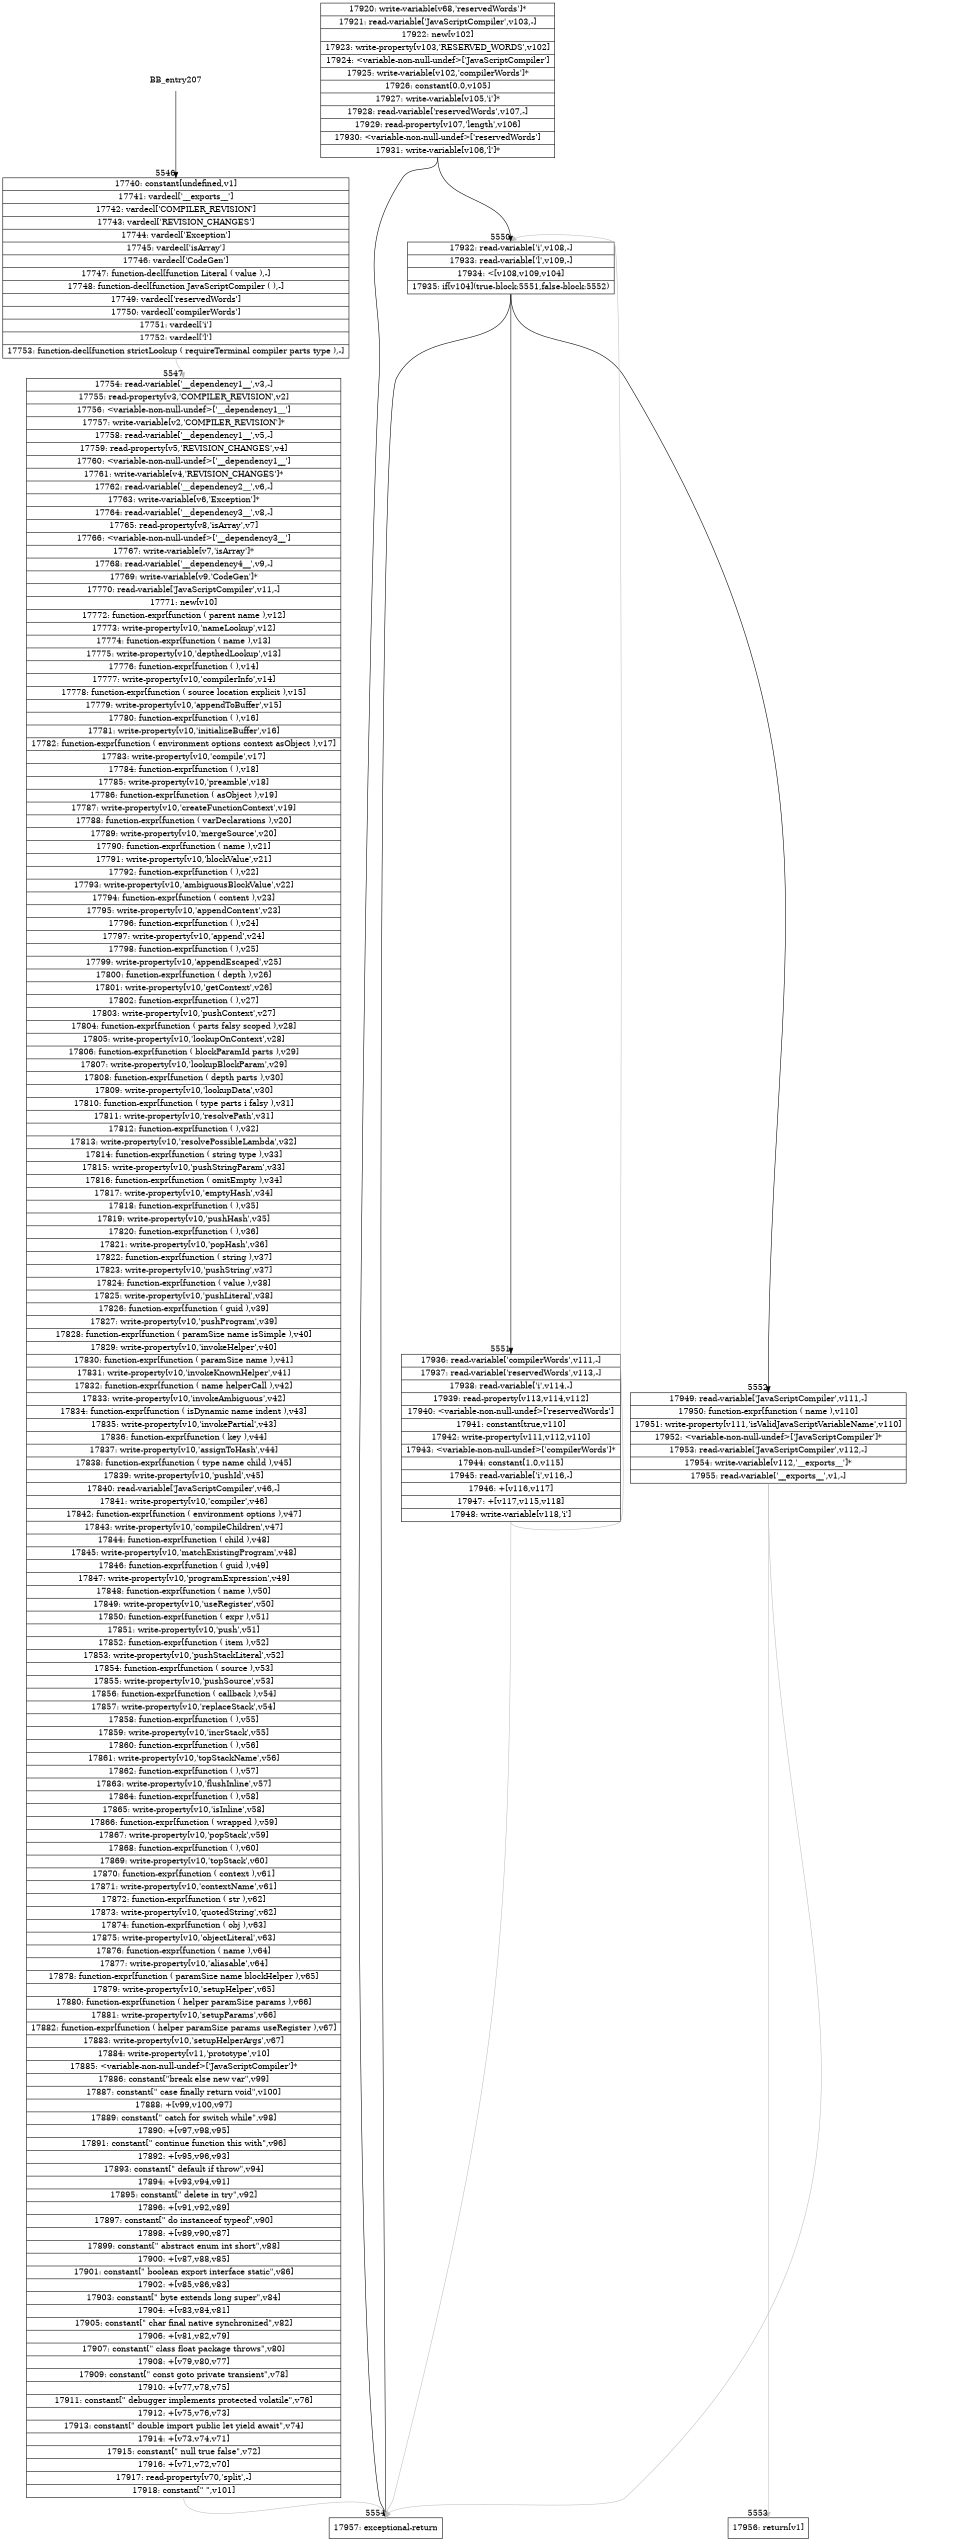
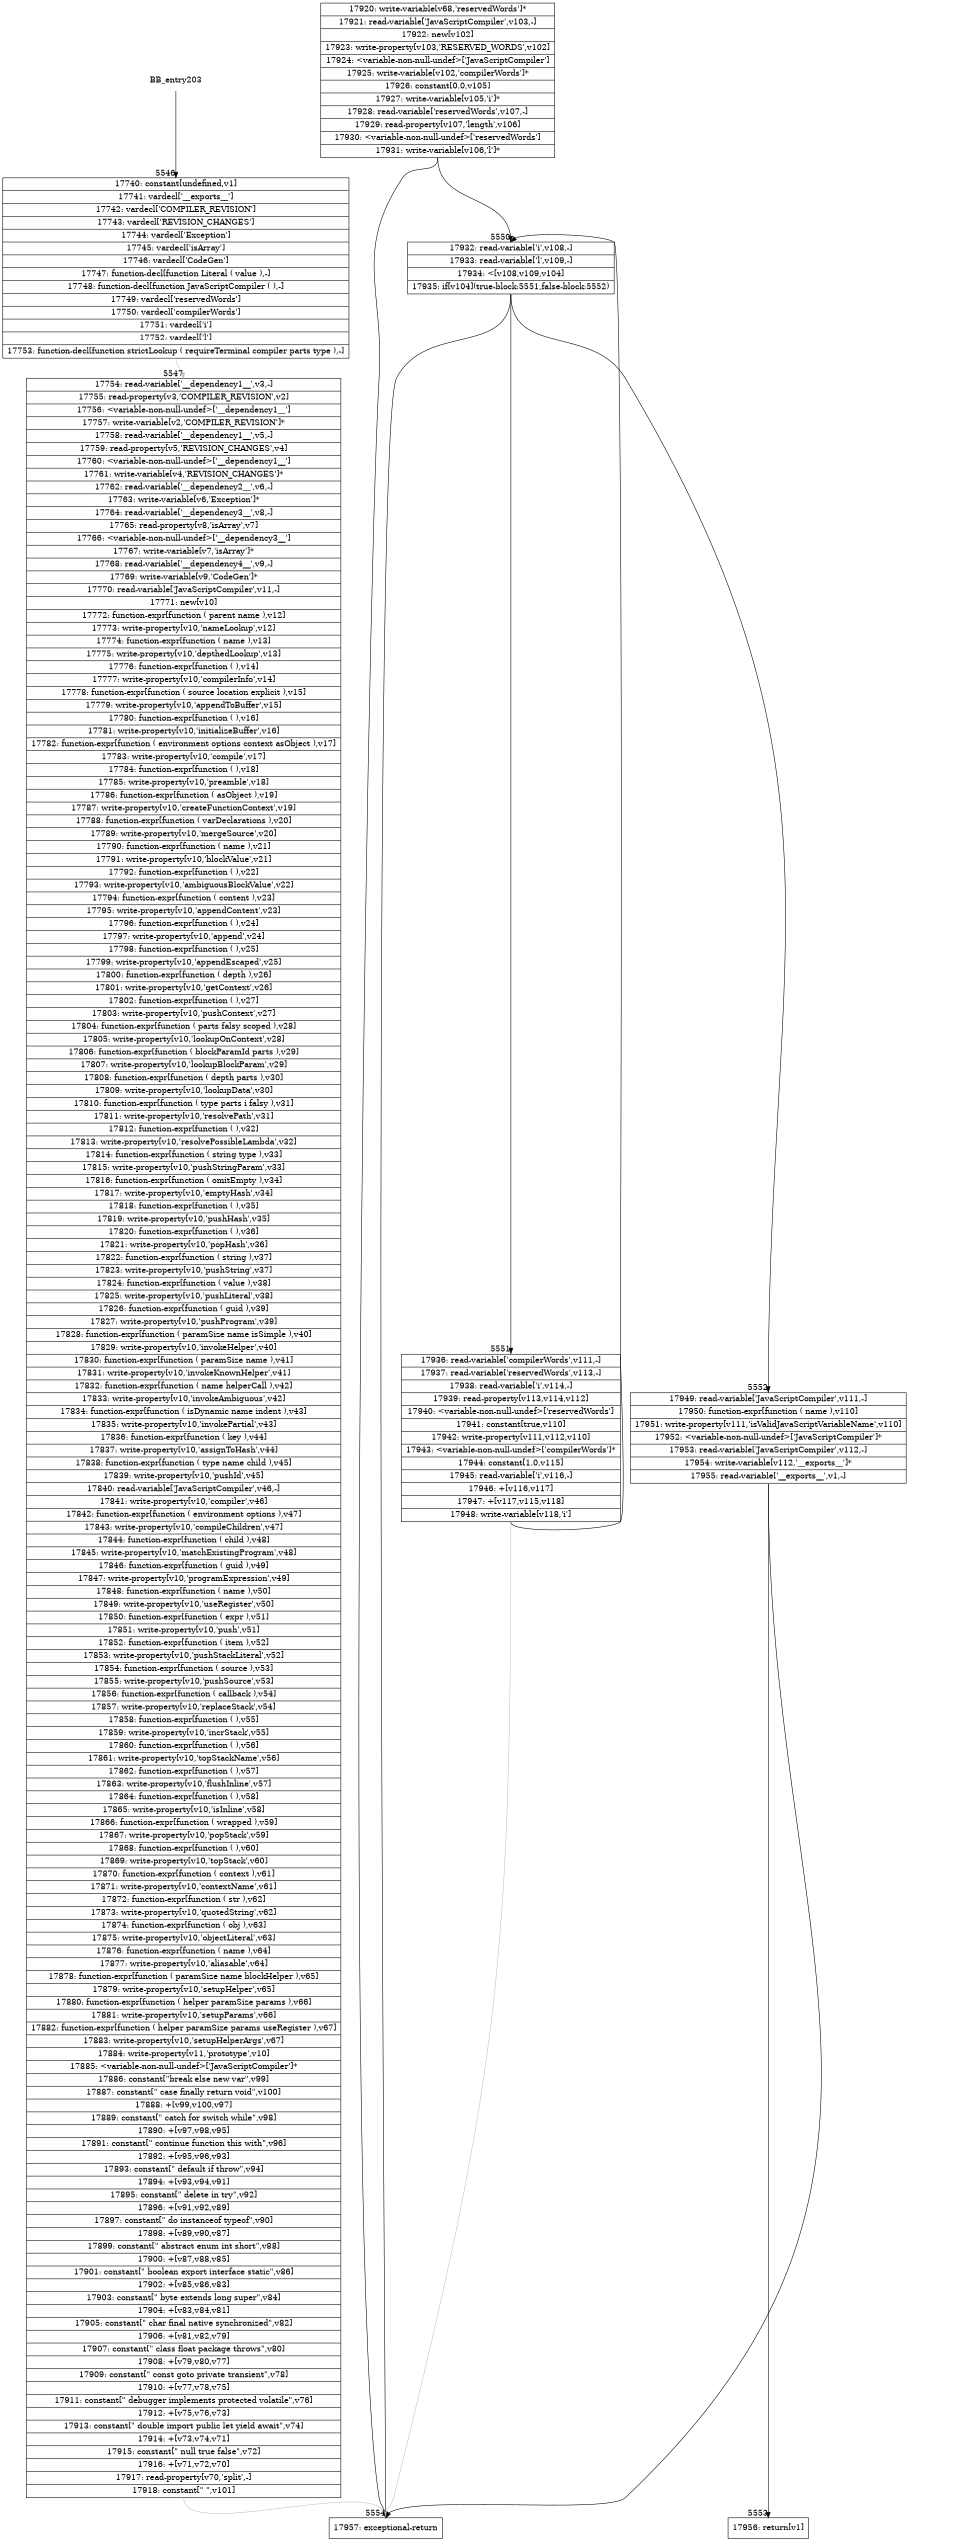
(176, 80) -> (176, 80)
(621, 888) -> (621, 888)
(768, 1998) -> (768, 1998)
(817, 2137) -> (817, 2137)
